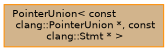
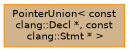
(84, 26) -> (64, 26)
